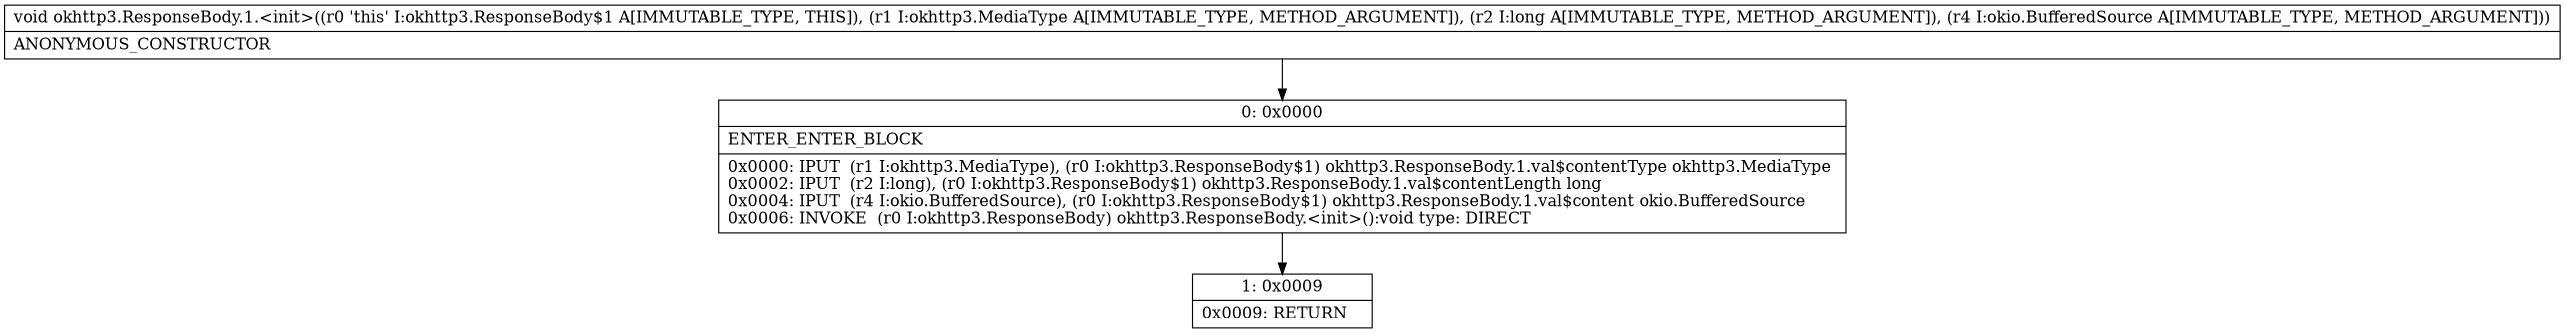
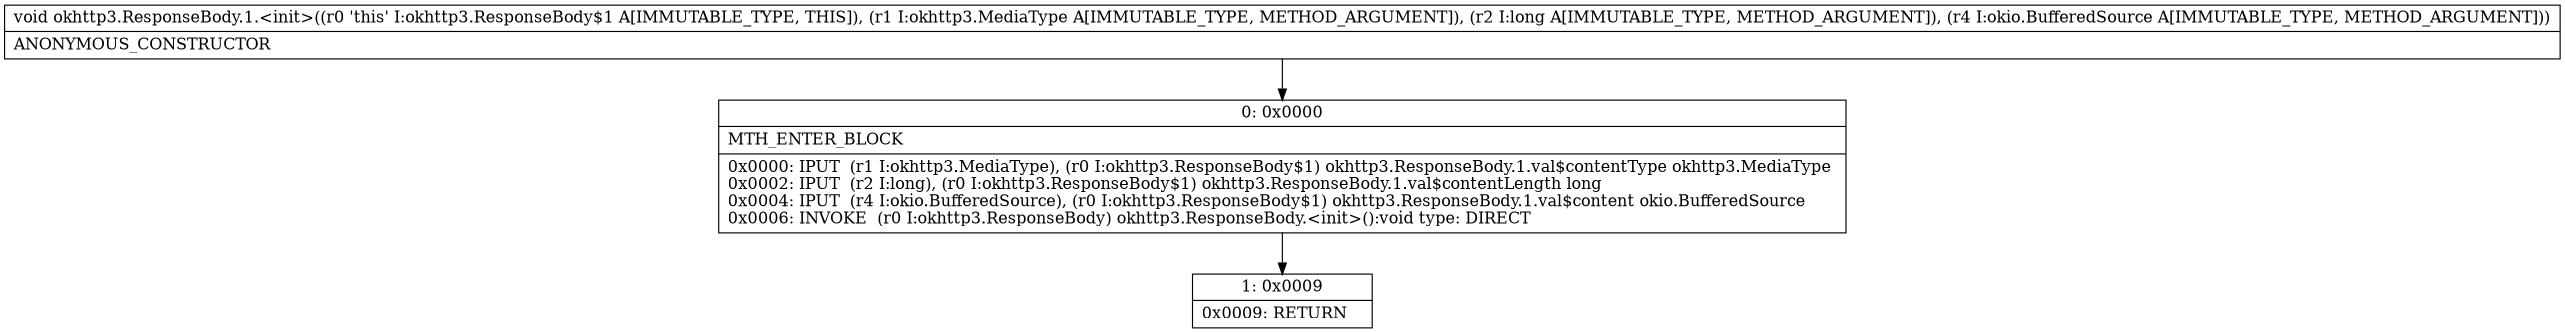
(826, 140) -> (816, 140)
